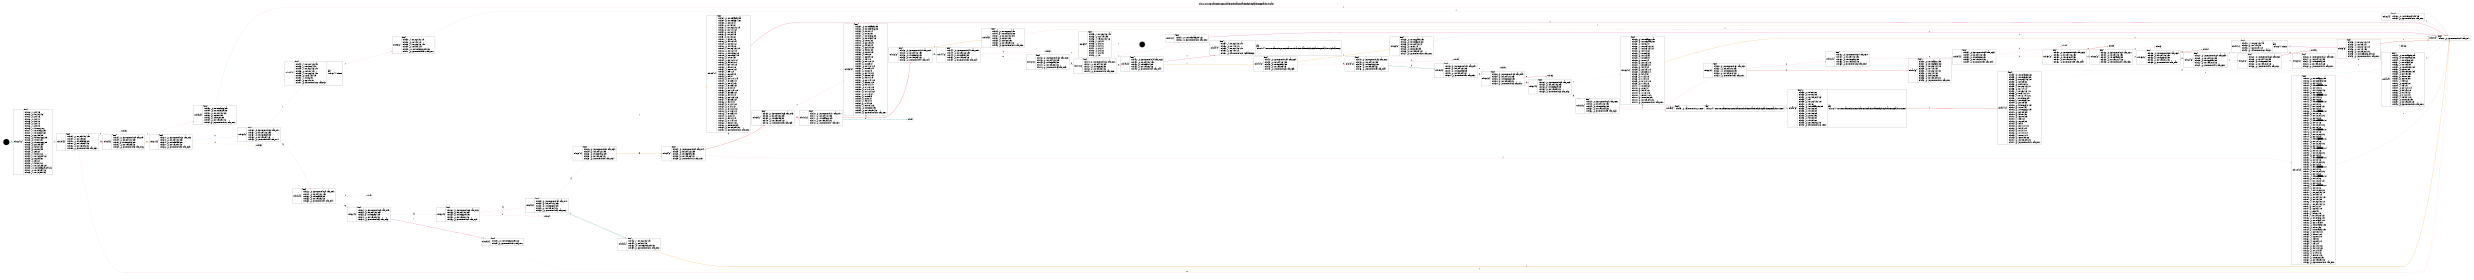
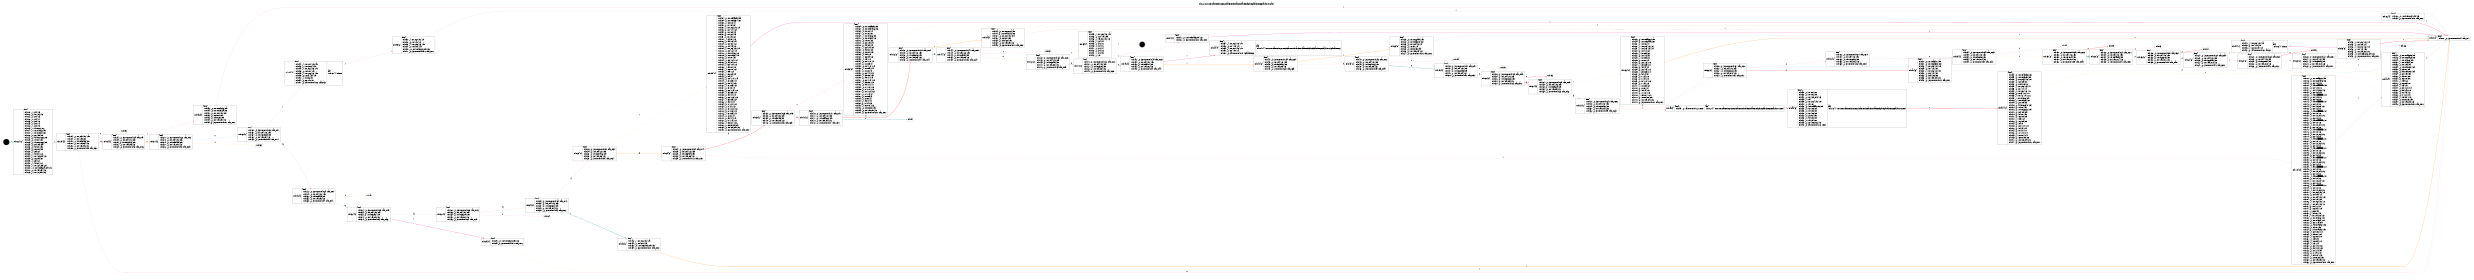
(2415, 123) -> (2358, 119)
